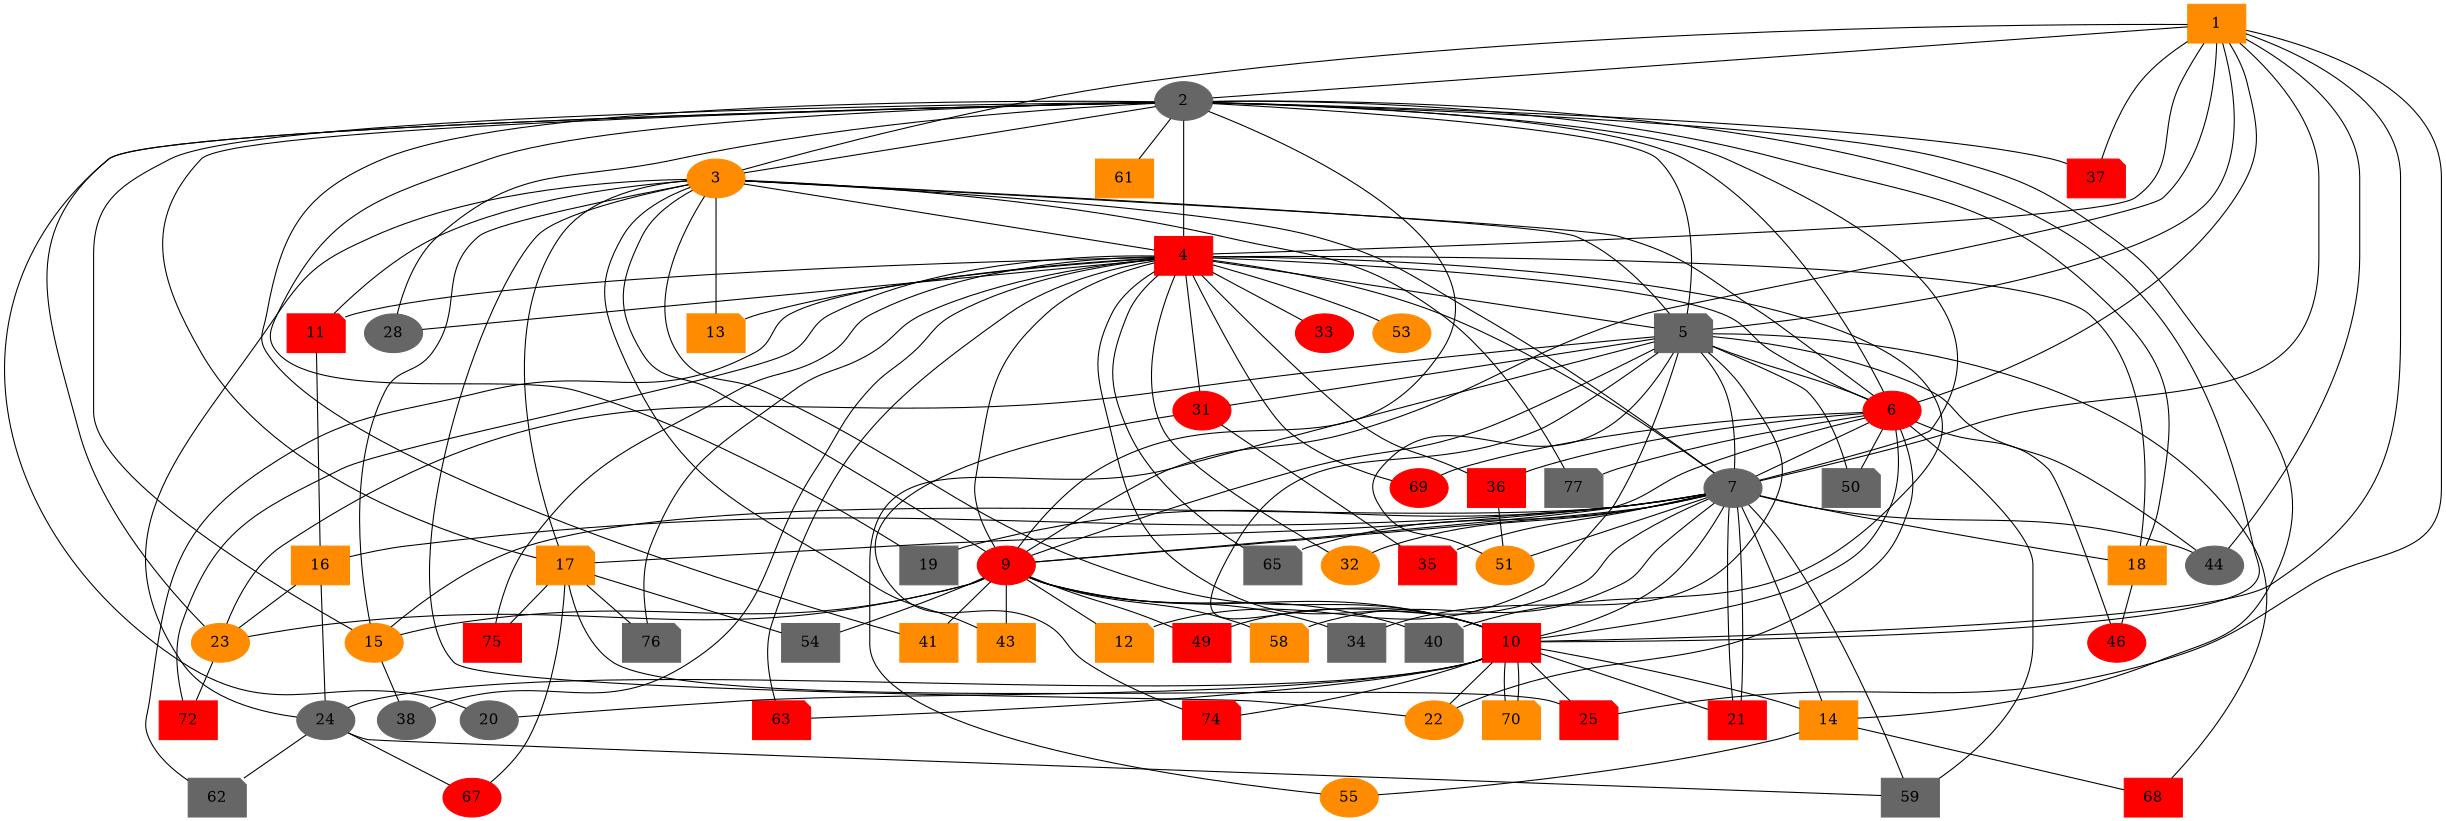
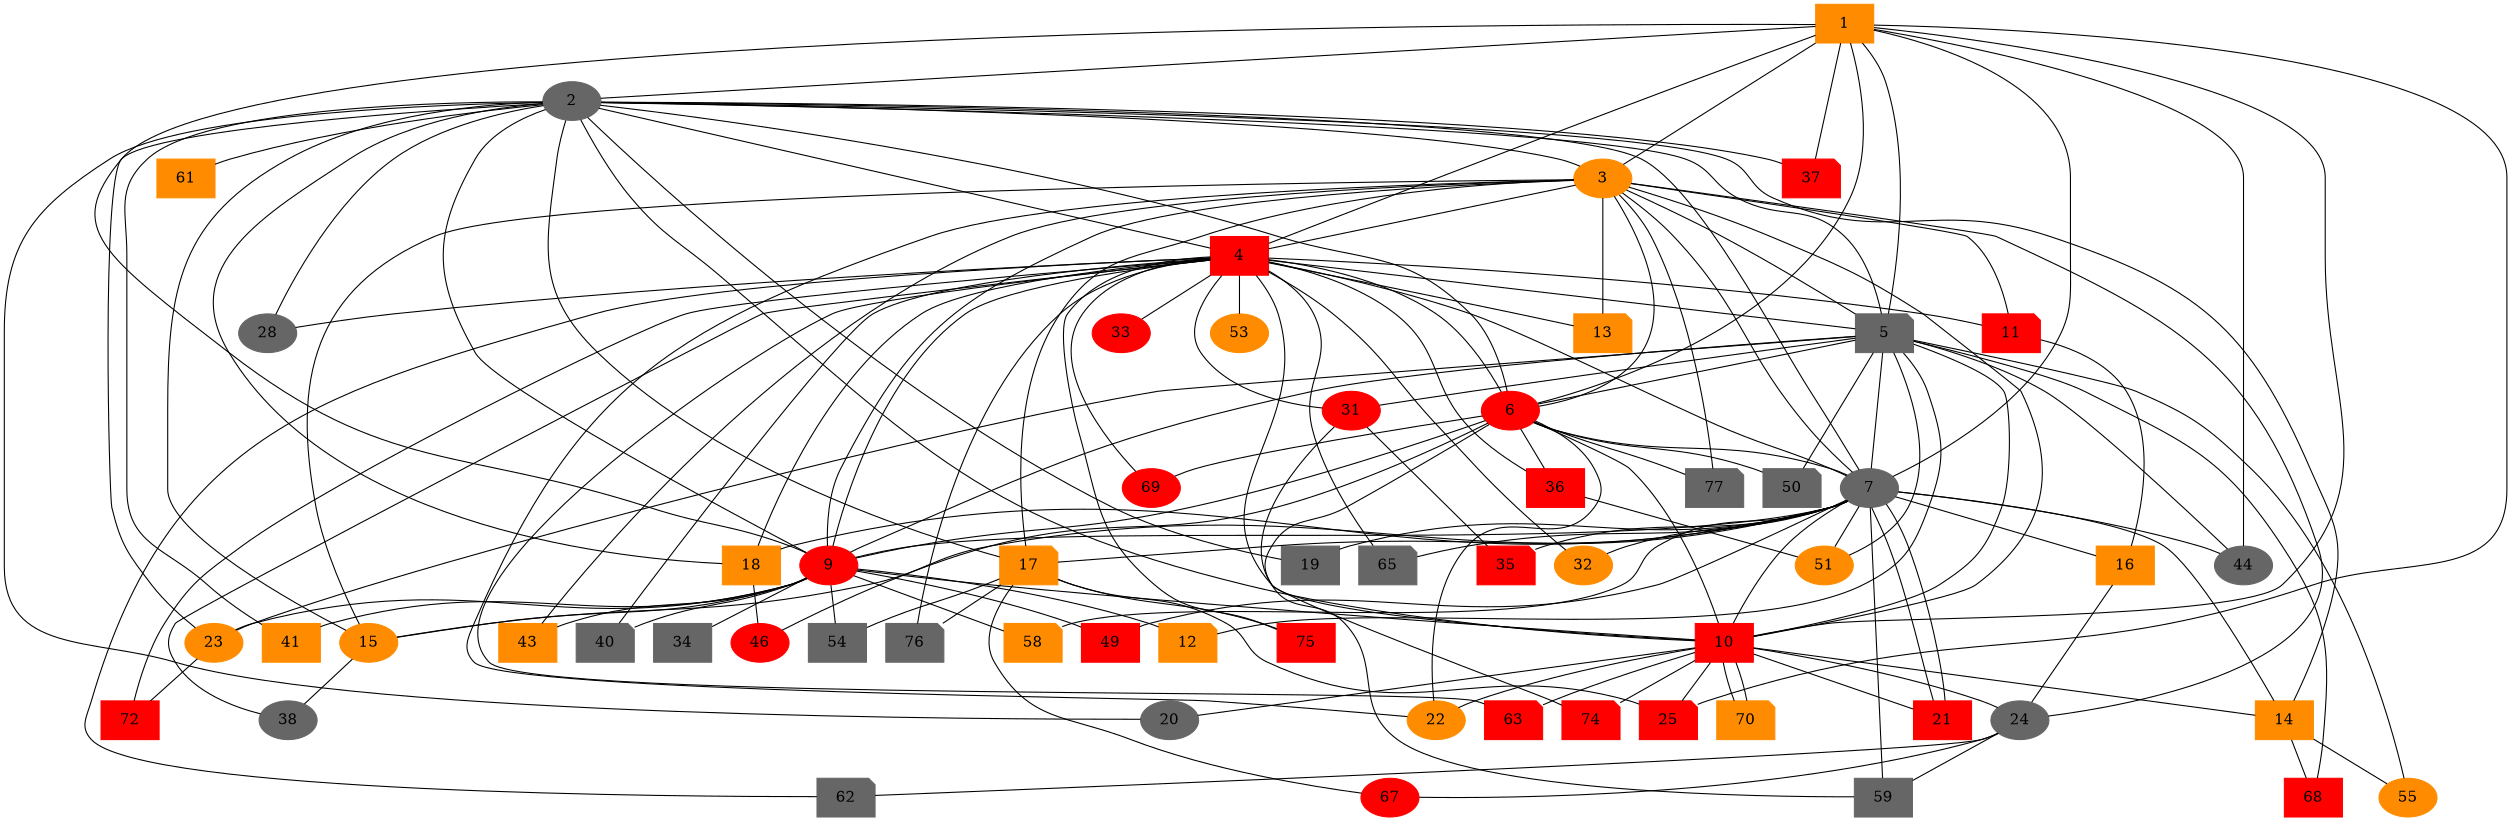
(1685, 590) -> none
(267, 607) -> none
